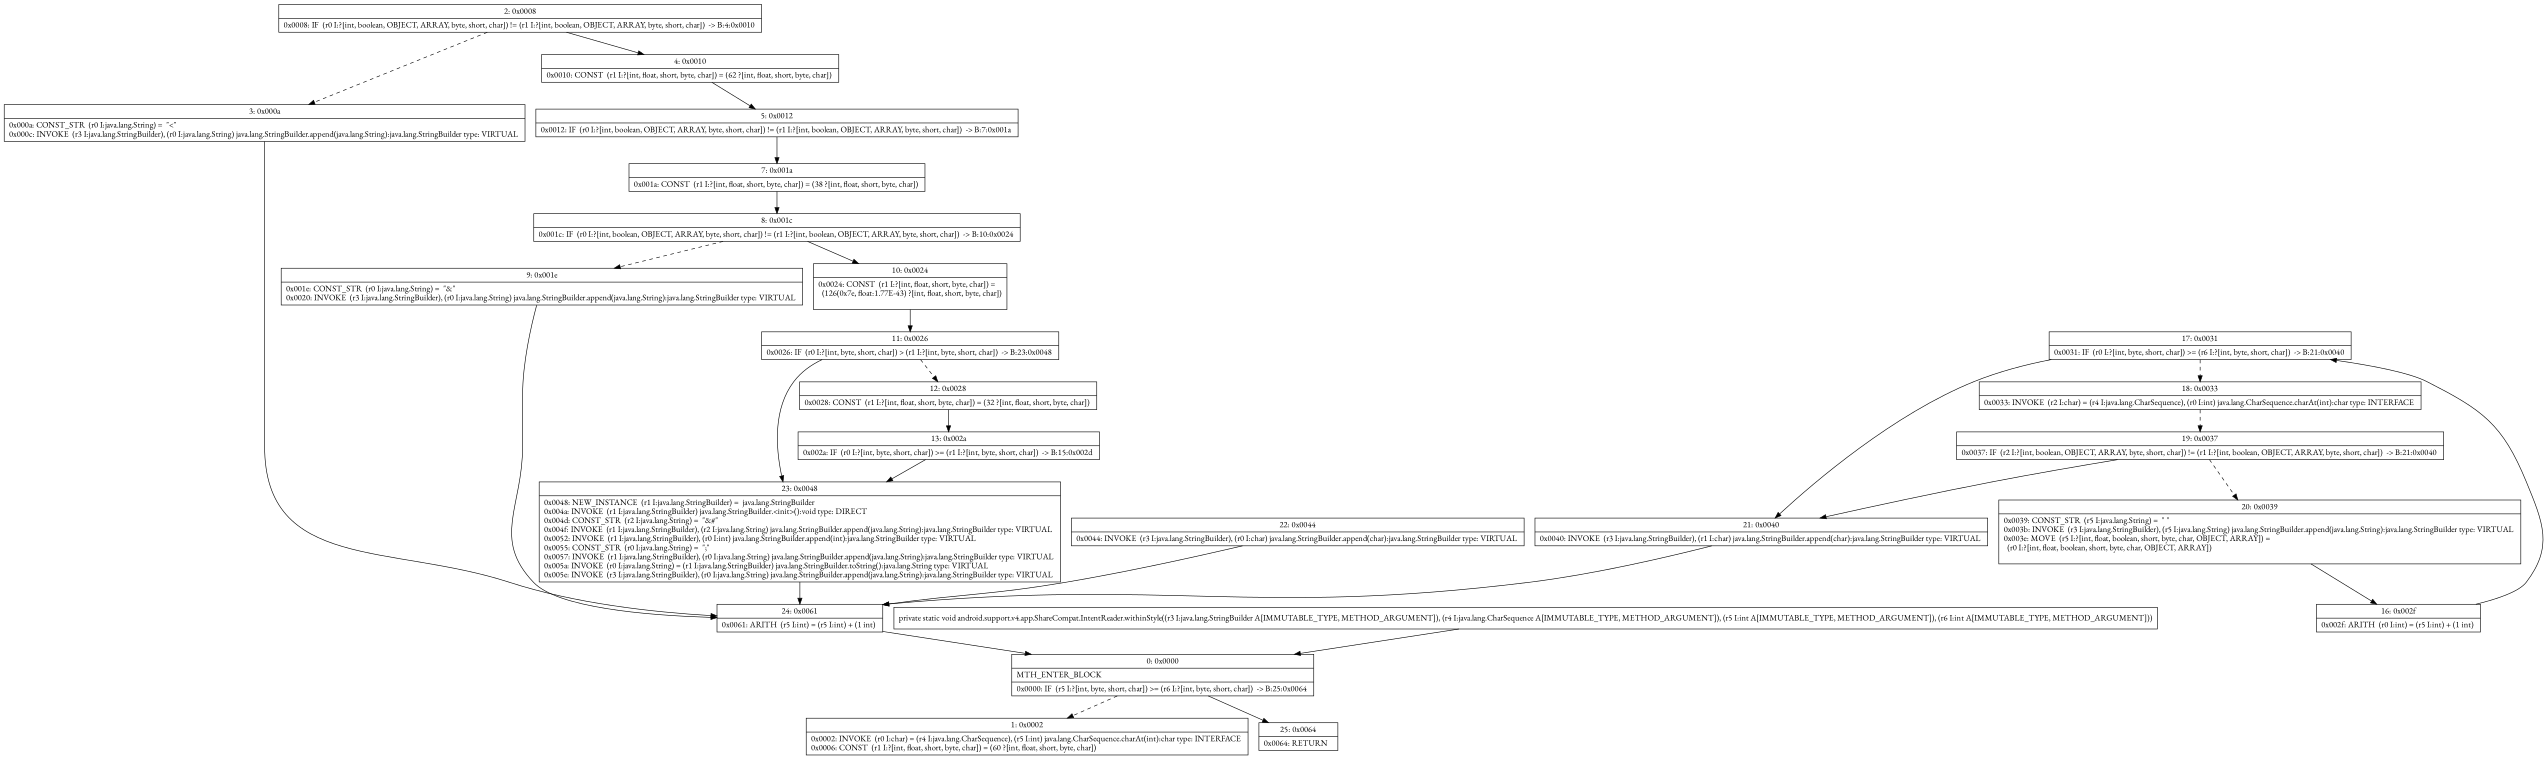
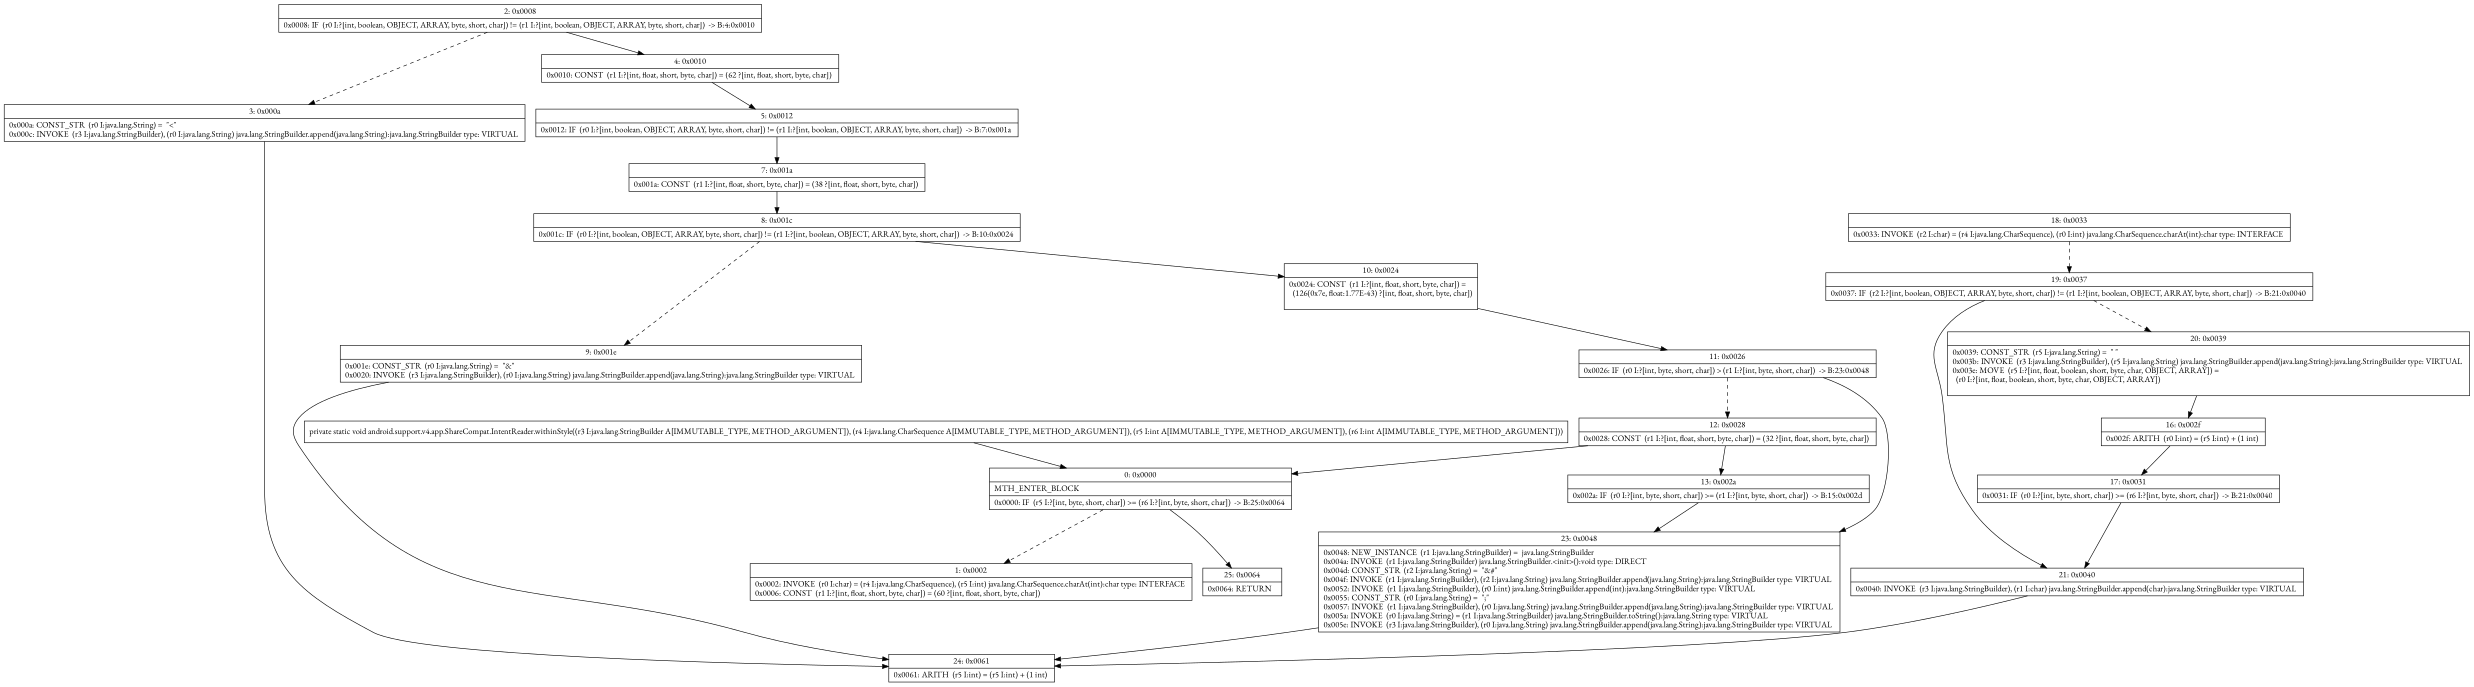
(2200, 368) -> none
(1298, 532) -> none
(954, 642) -> (1443, 460)
